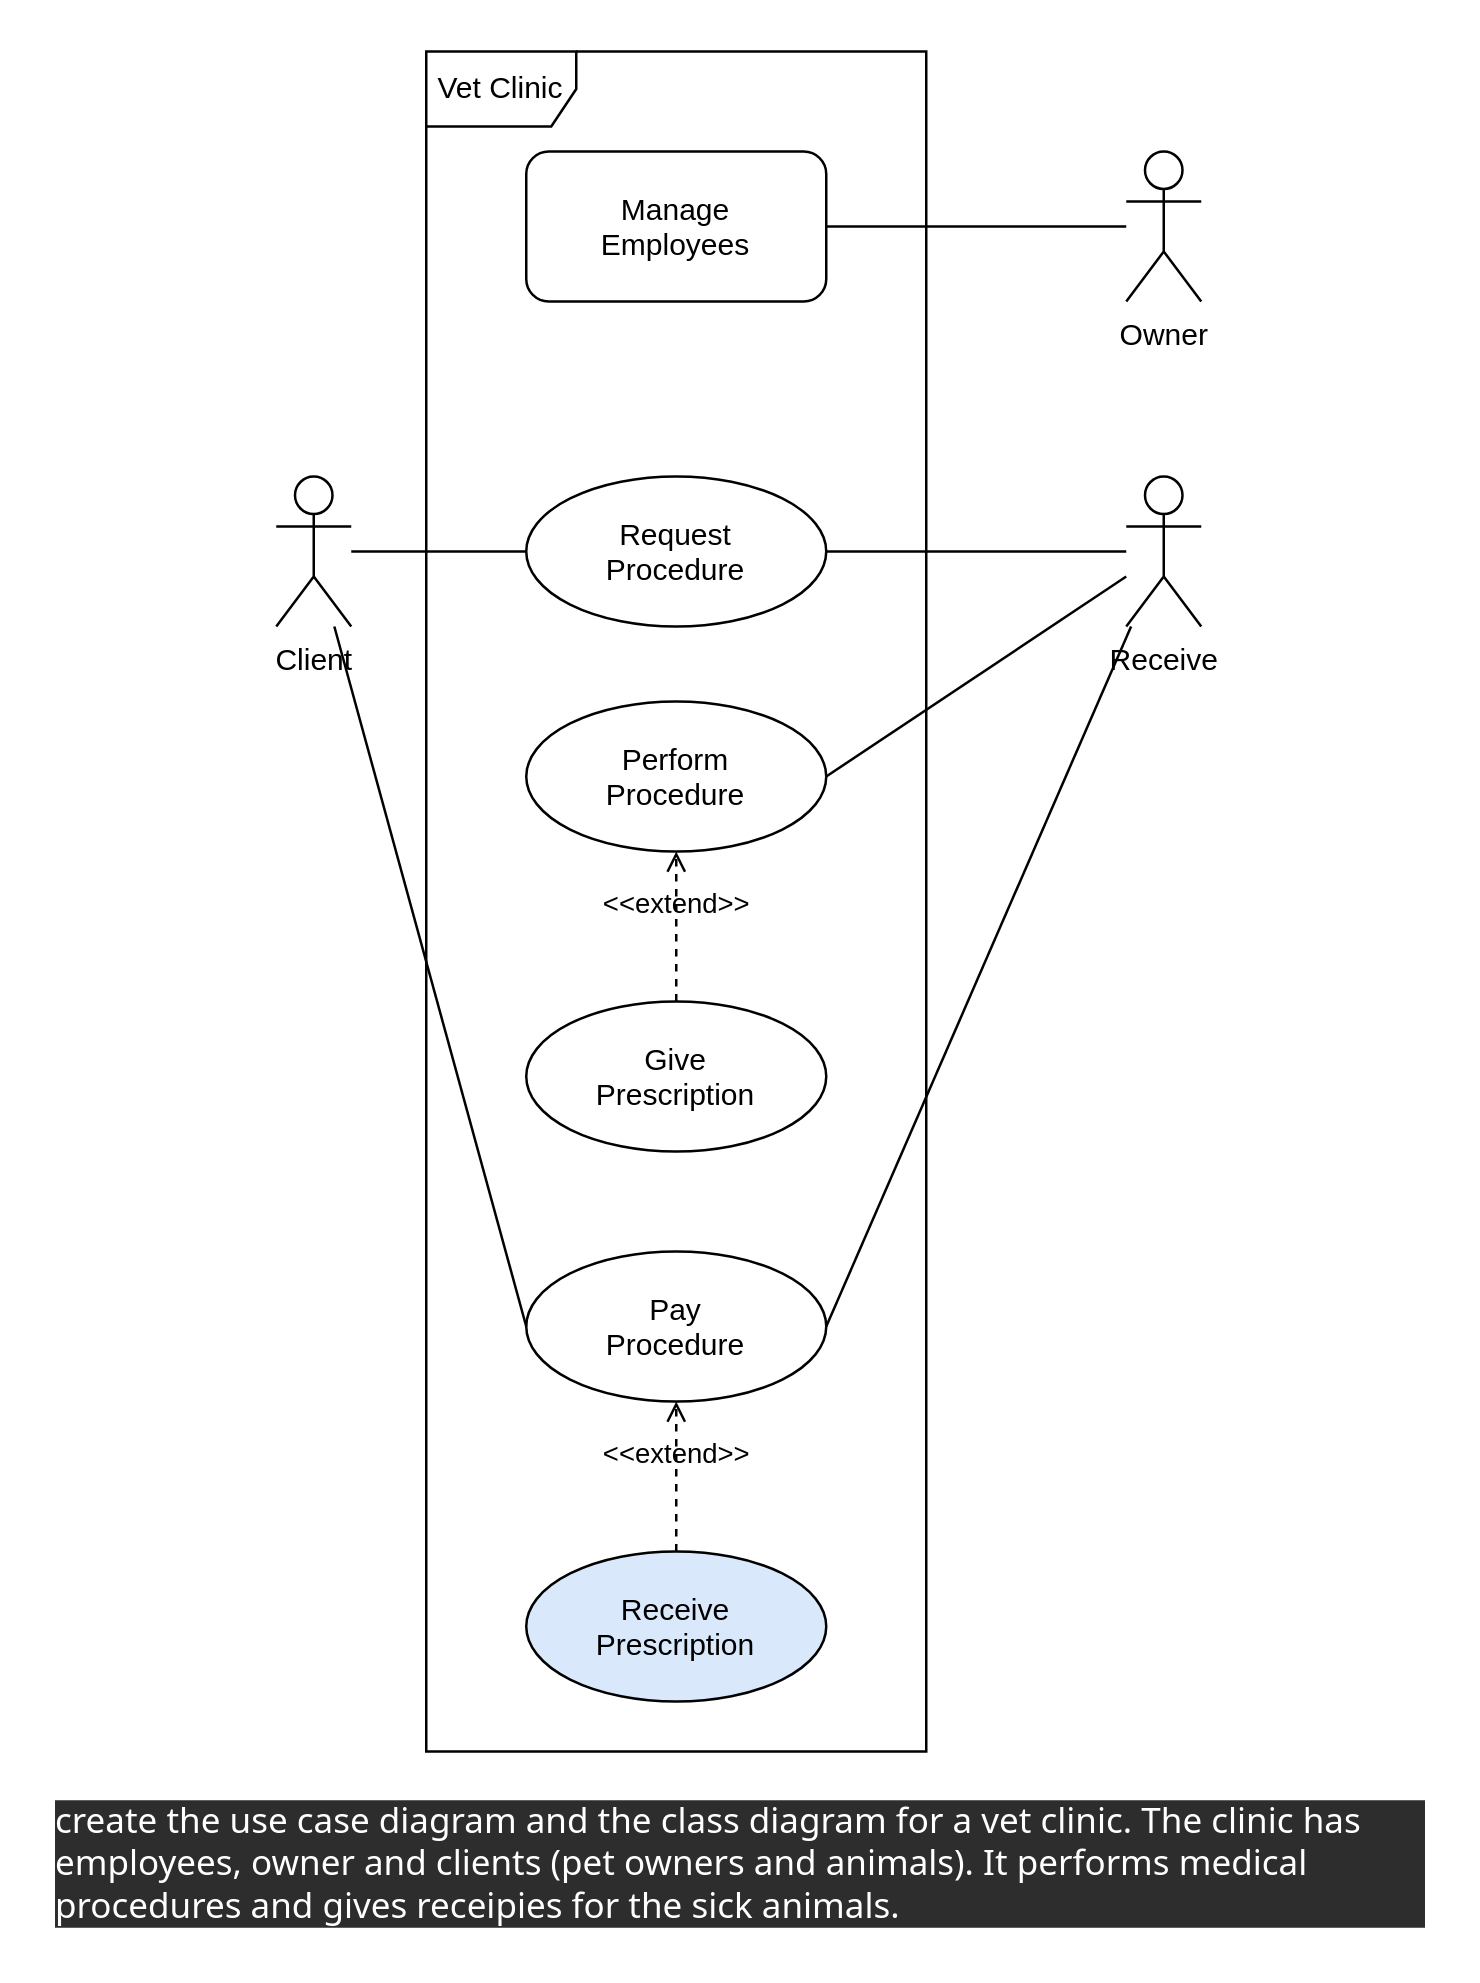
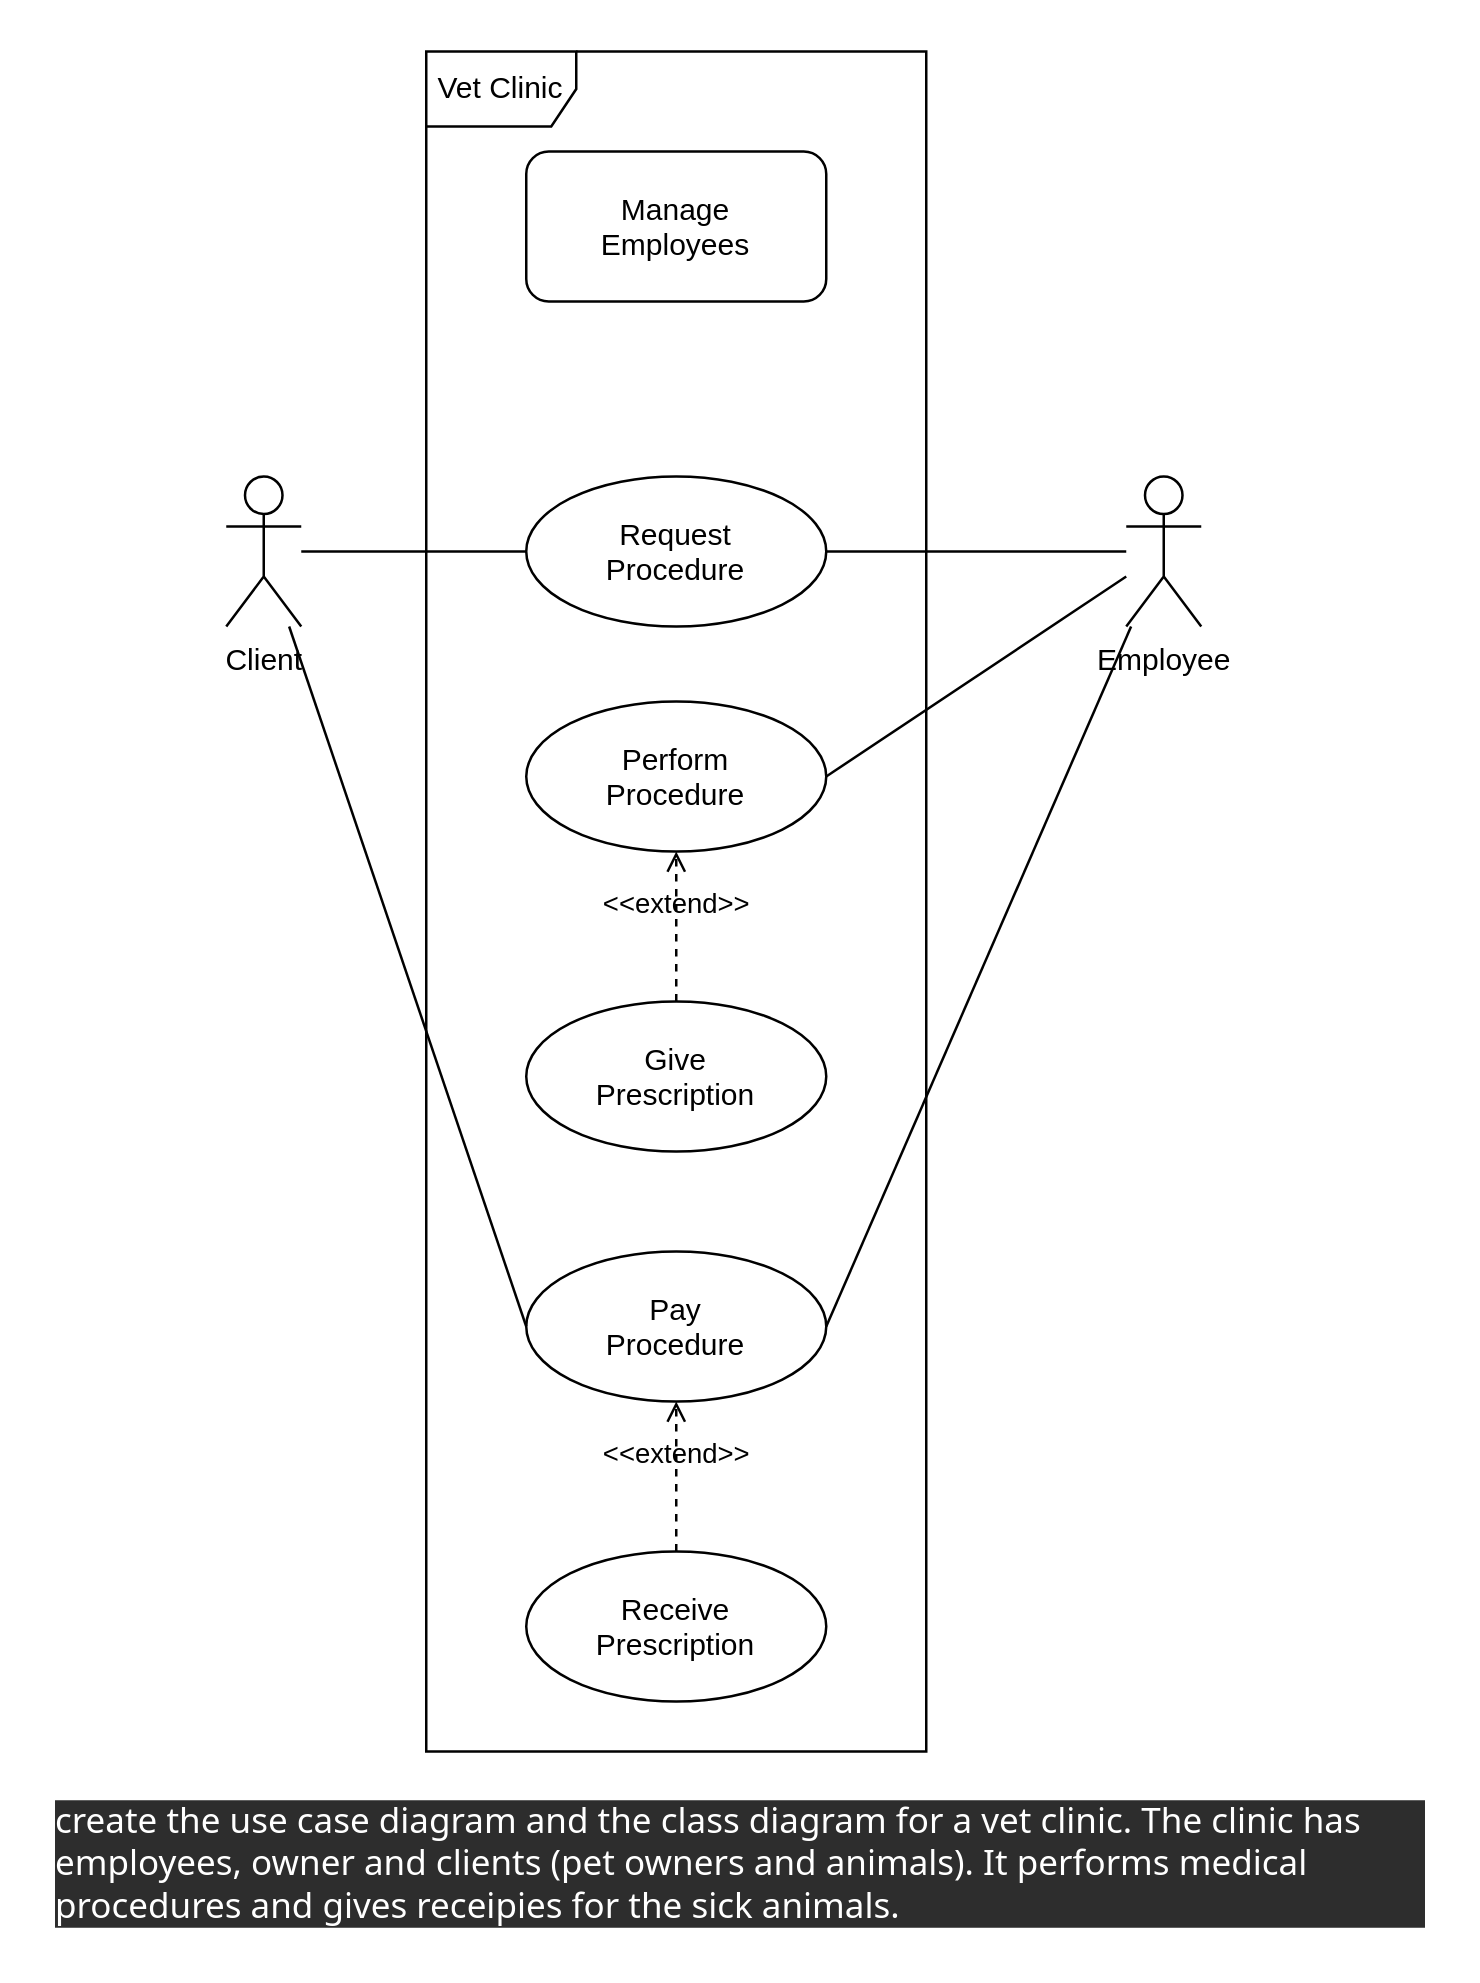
(1029, 226) -> none
(1164, 226) -> none
(314, 551) -> (264, 551)
(1165, 662) -> (1165, 662)
(676, 1626) -> (676, 1626)
